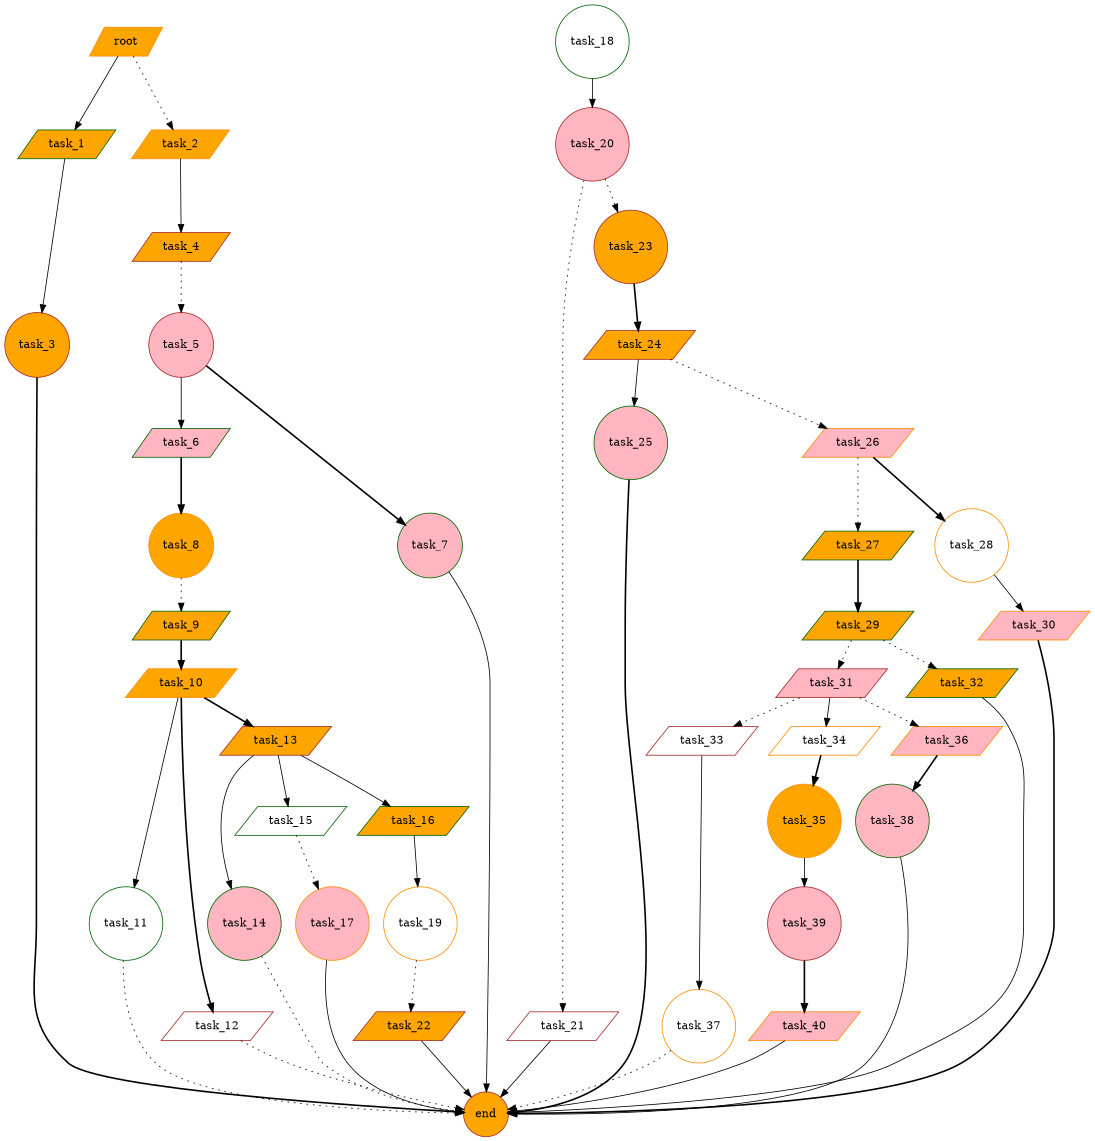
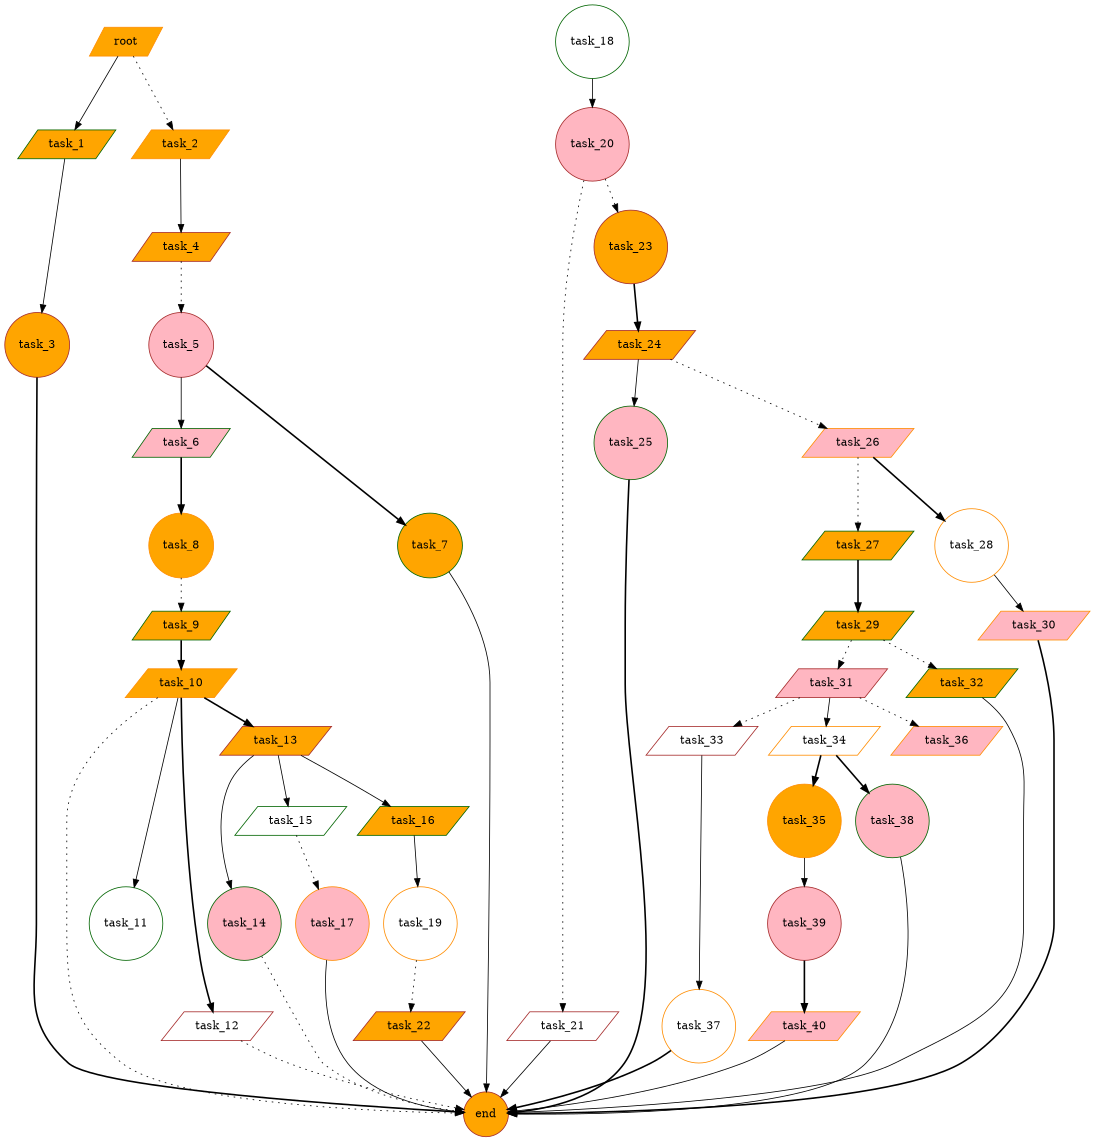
(430, 545) -> (430, 545)
(928, 769) -> (850, 771)
(207, 1087) -> (93, 1036)
(580, 1091) -> (580, 1091)
